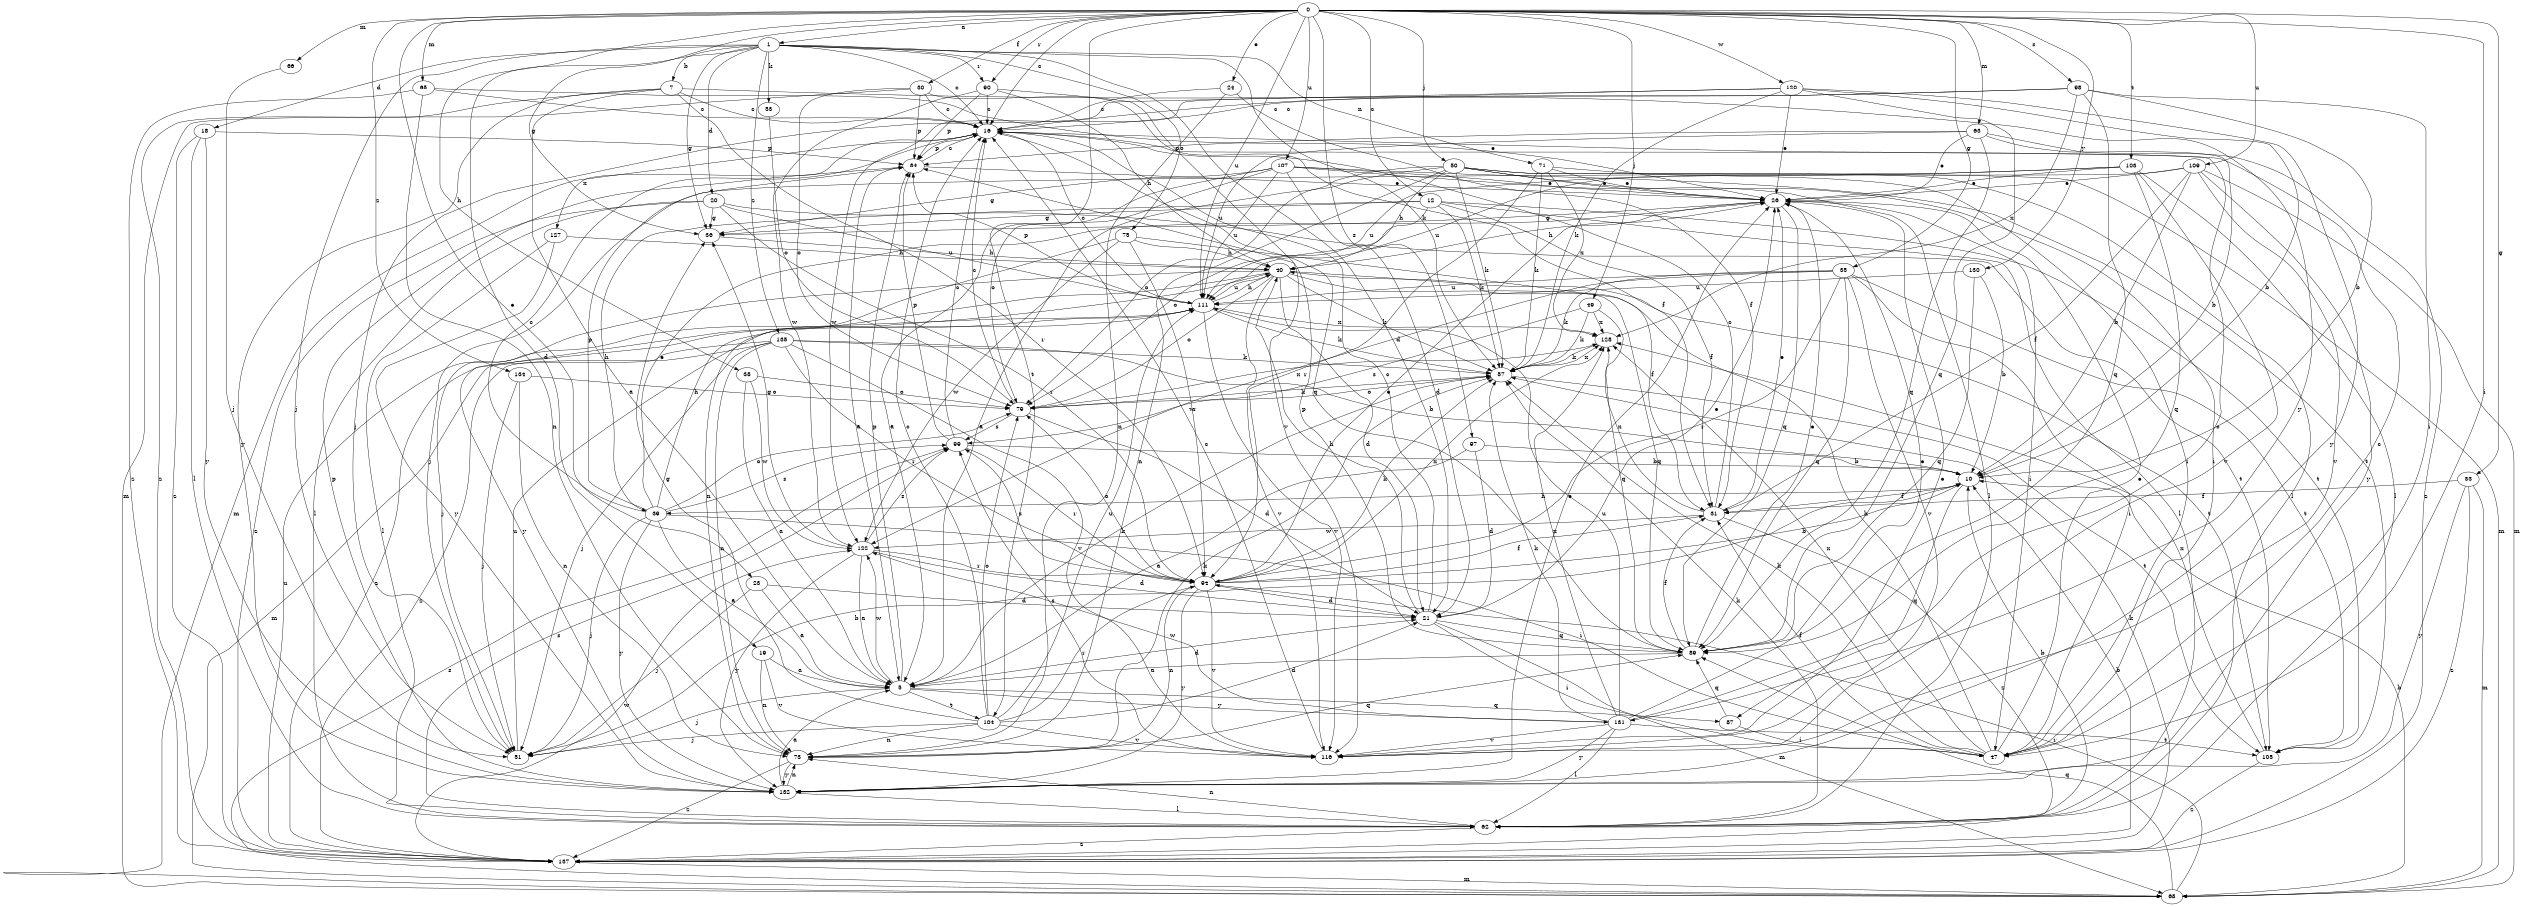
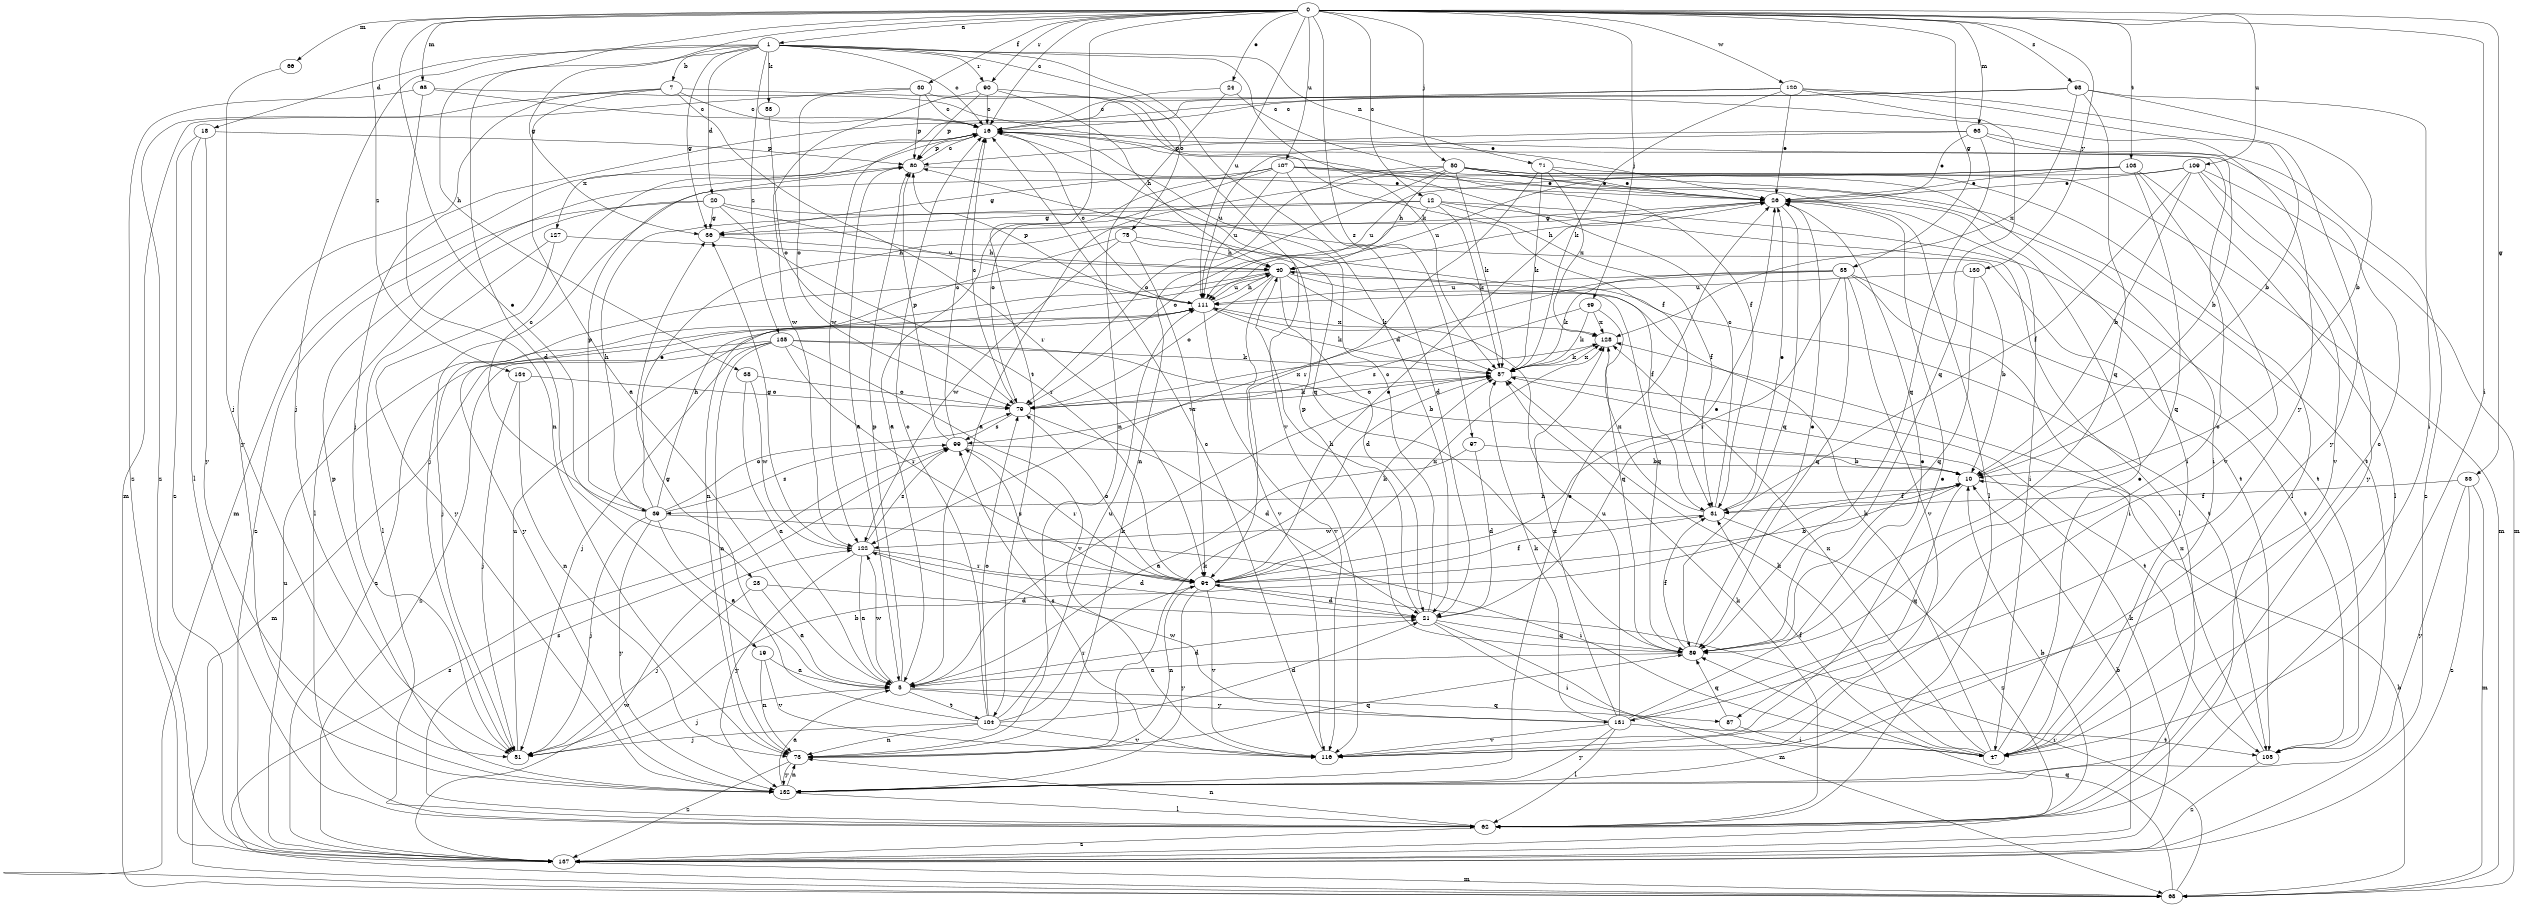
(914, 166) -> (914, 166)
